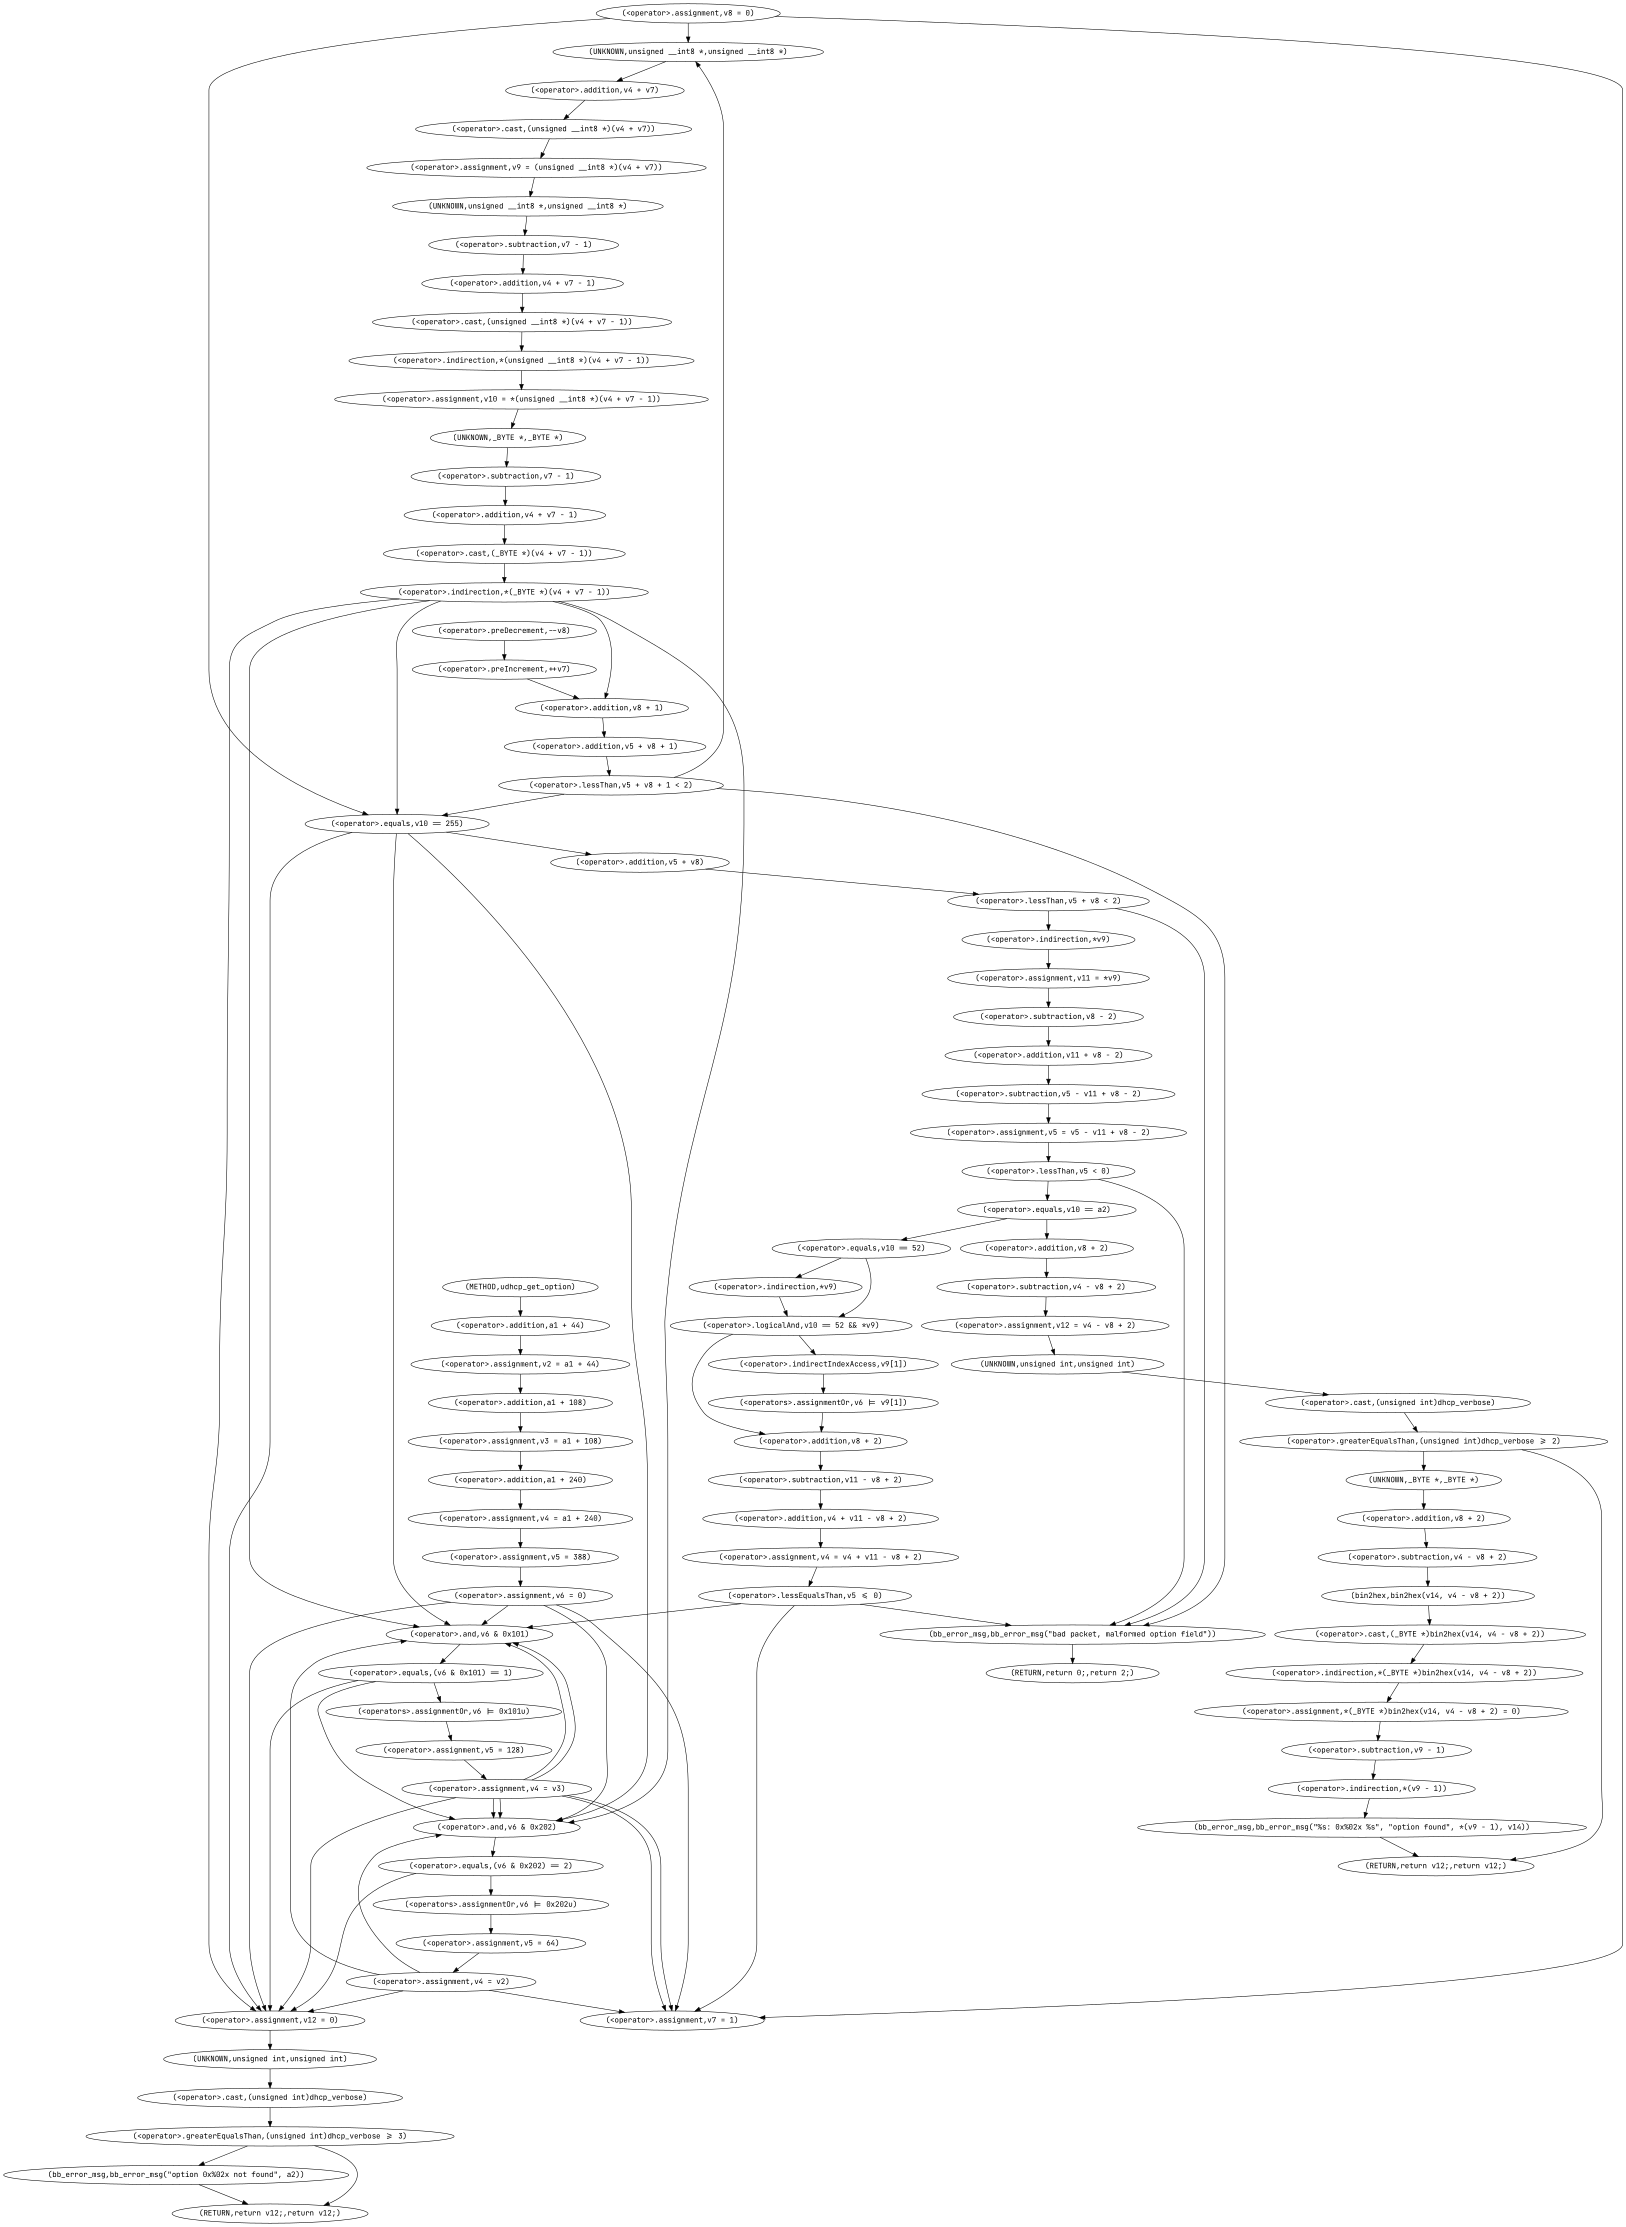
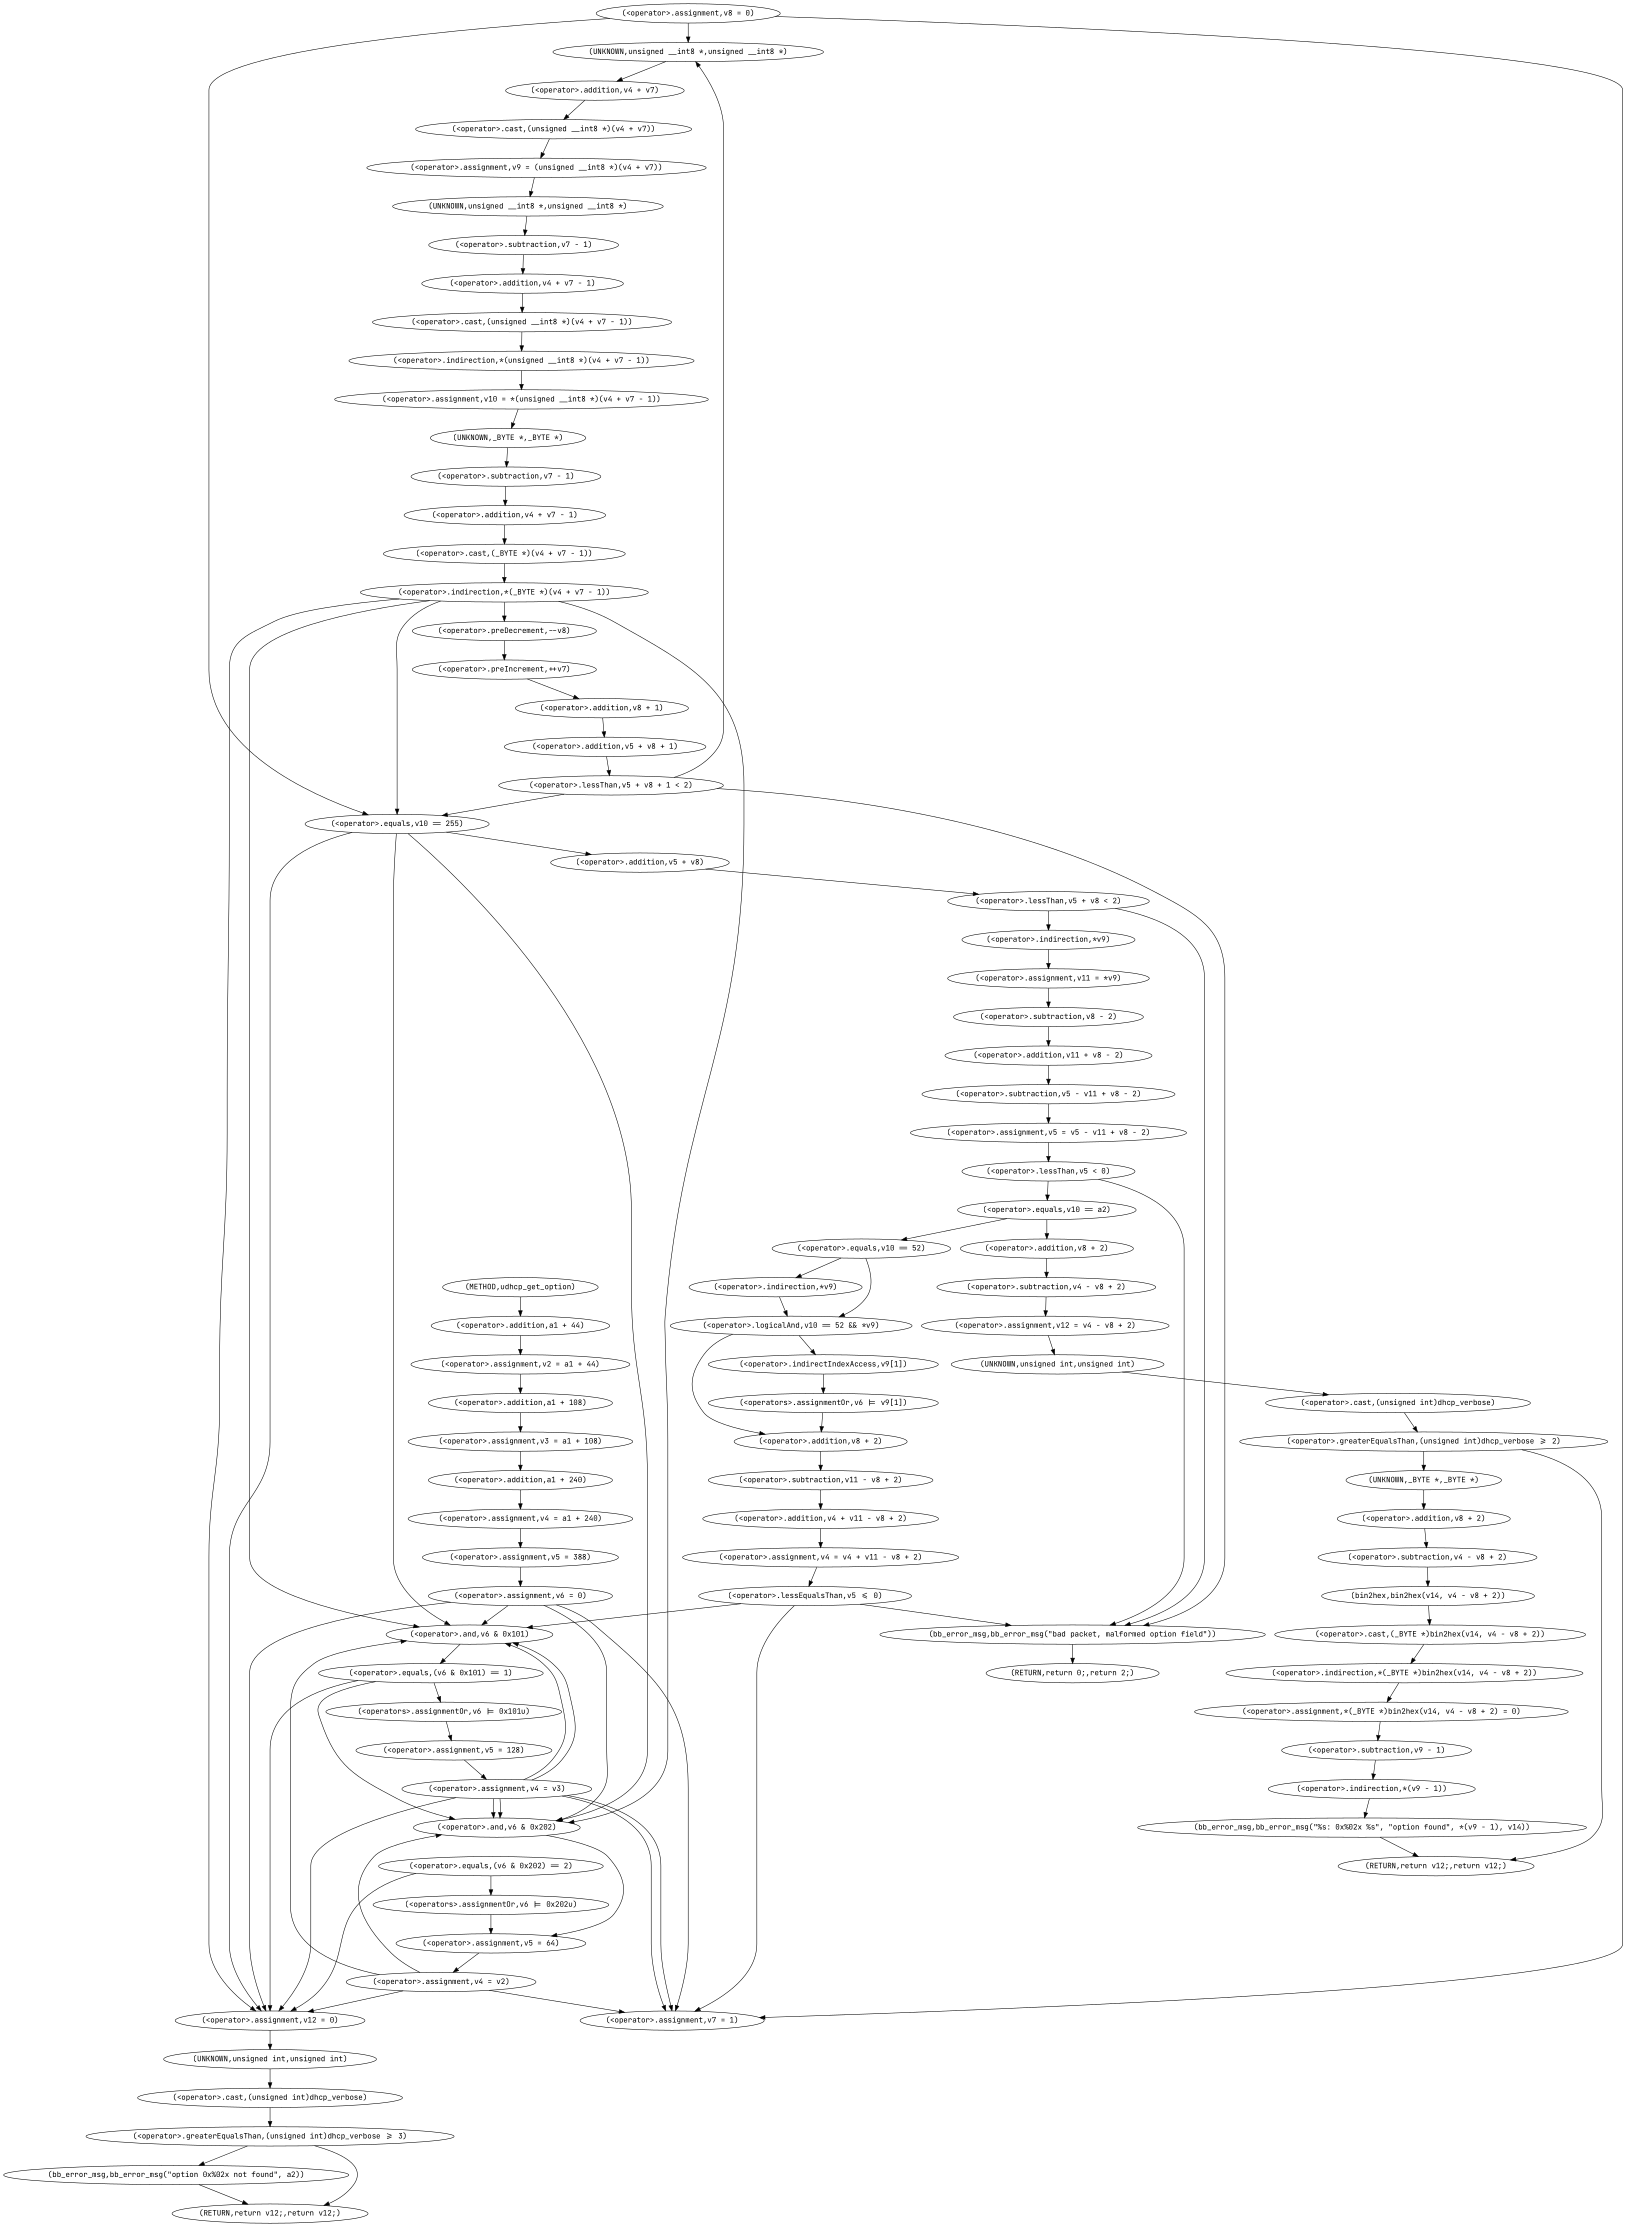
(607, 631) -> (504, 609)
(494, 1844) -> (623, 1882)
